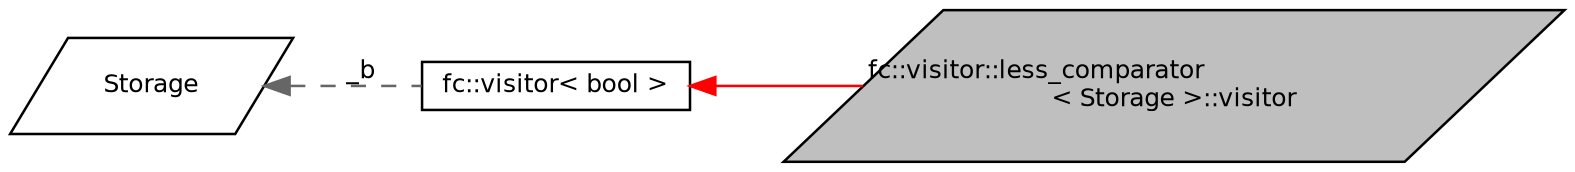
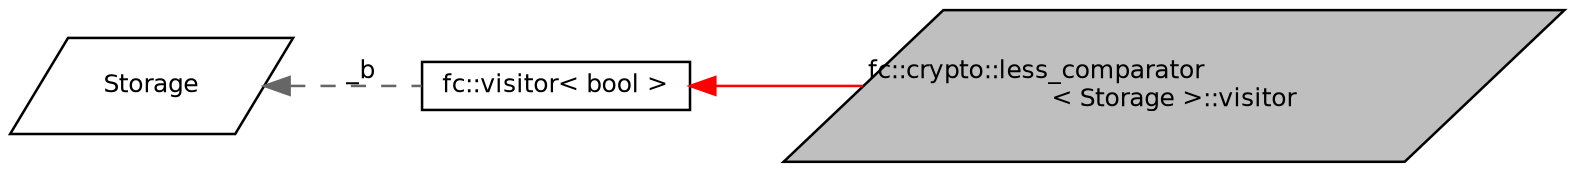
(1174, 86) -> (1174, 86)
